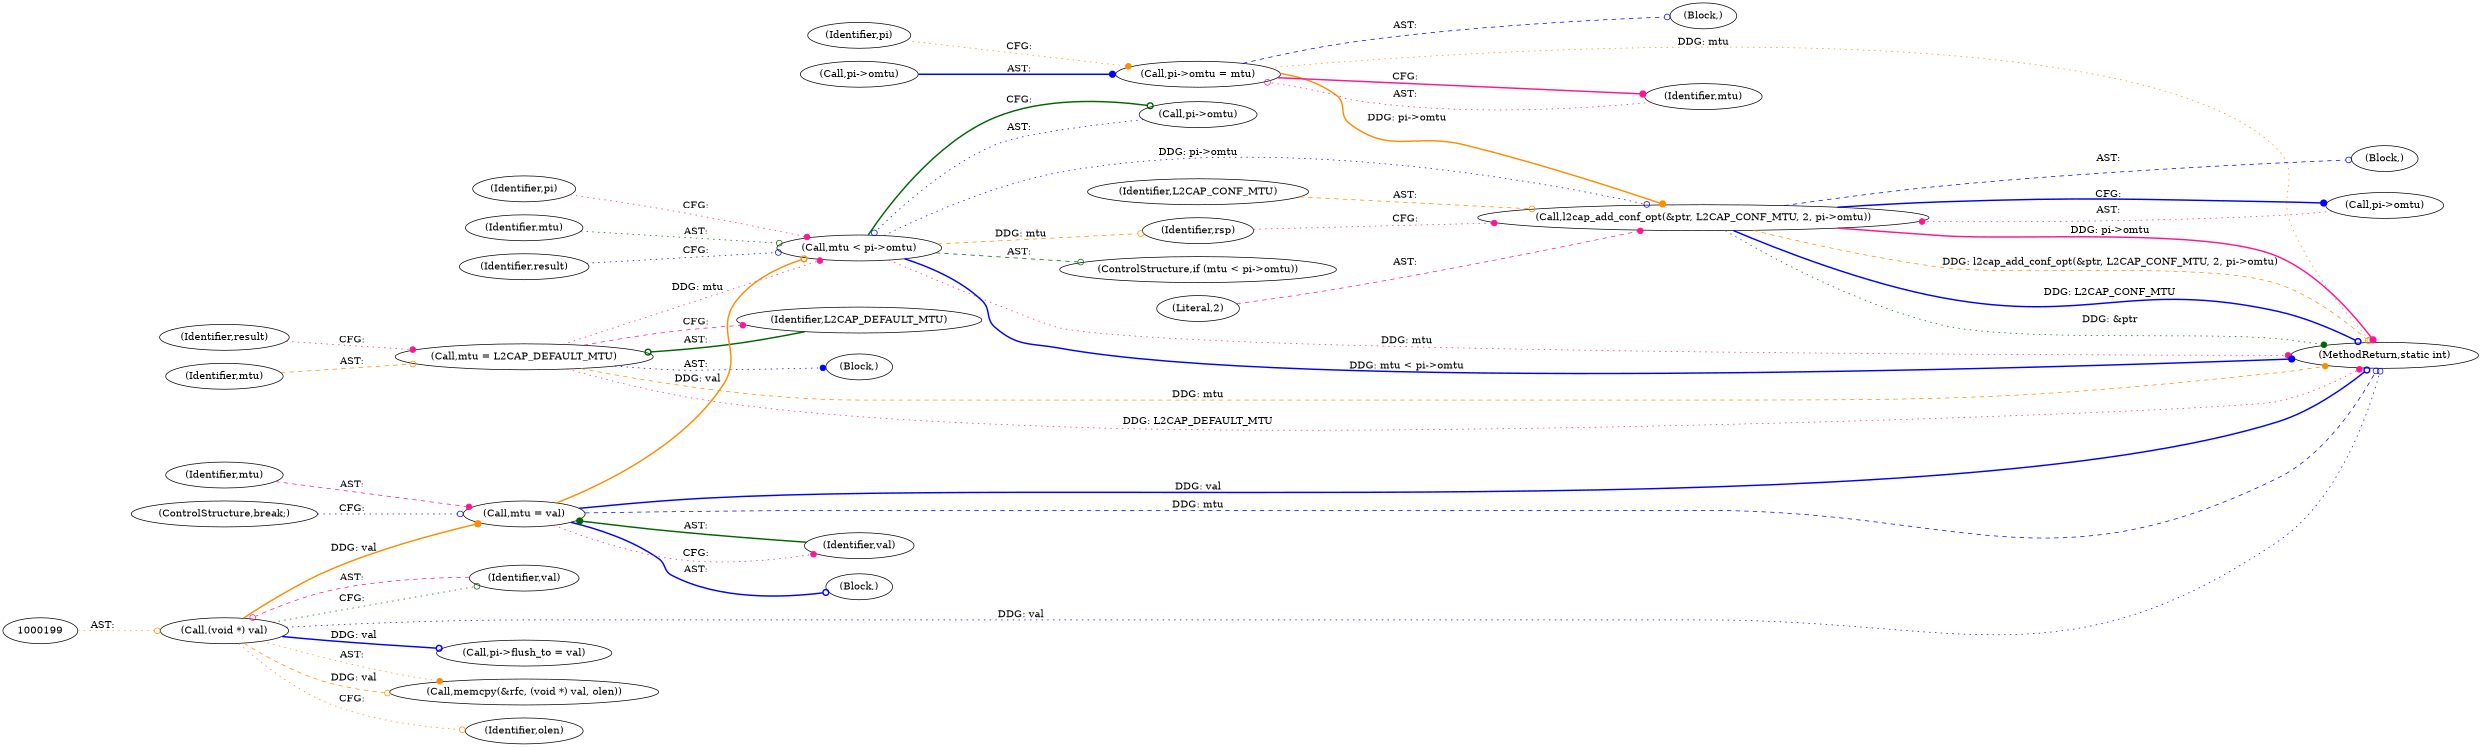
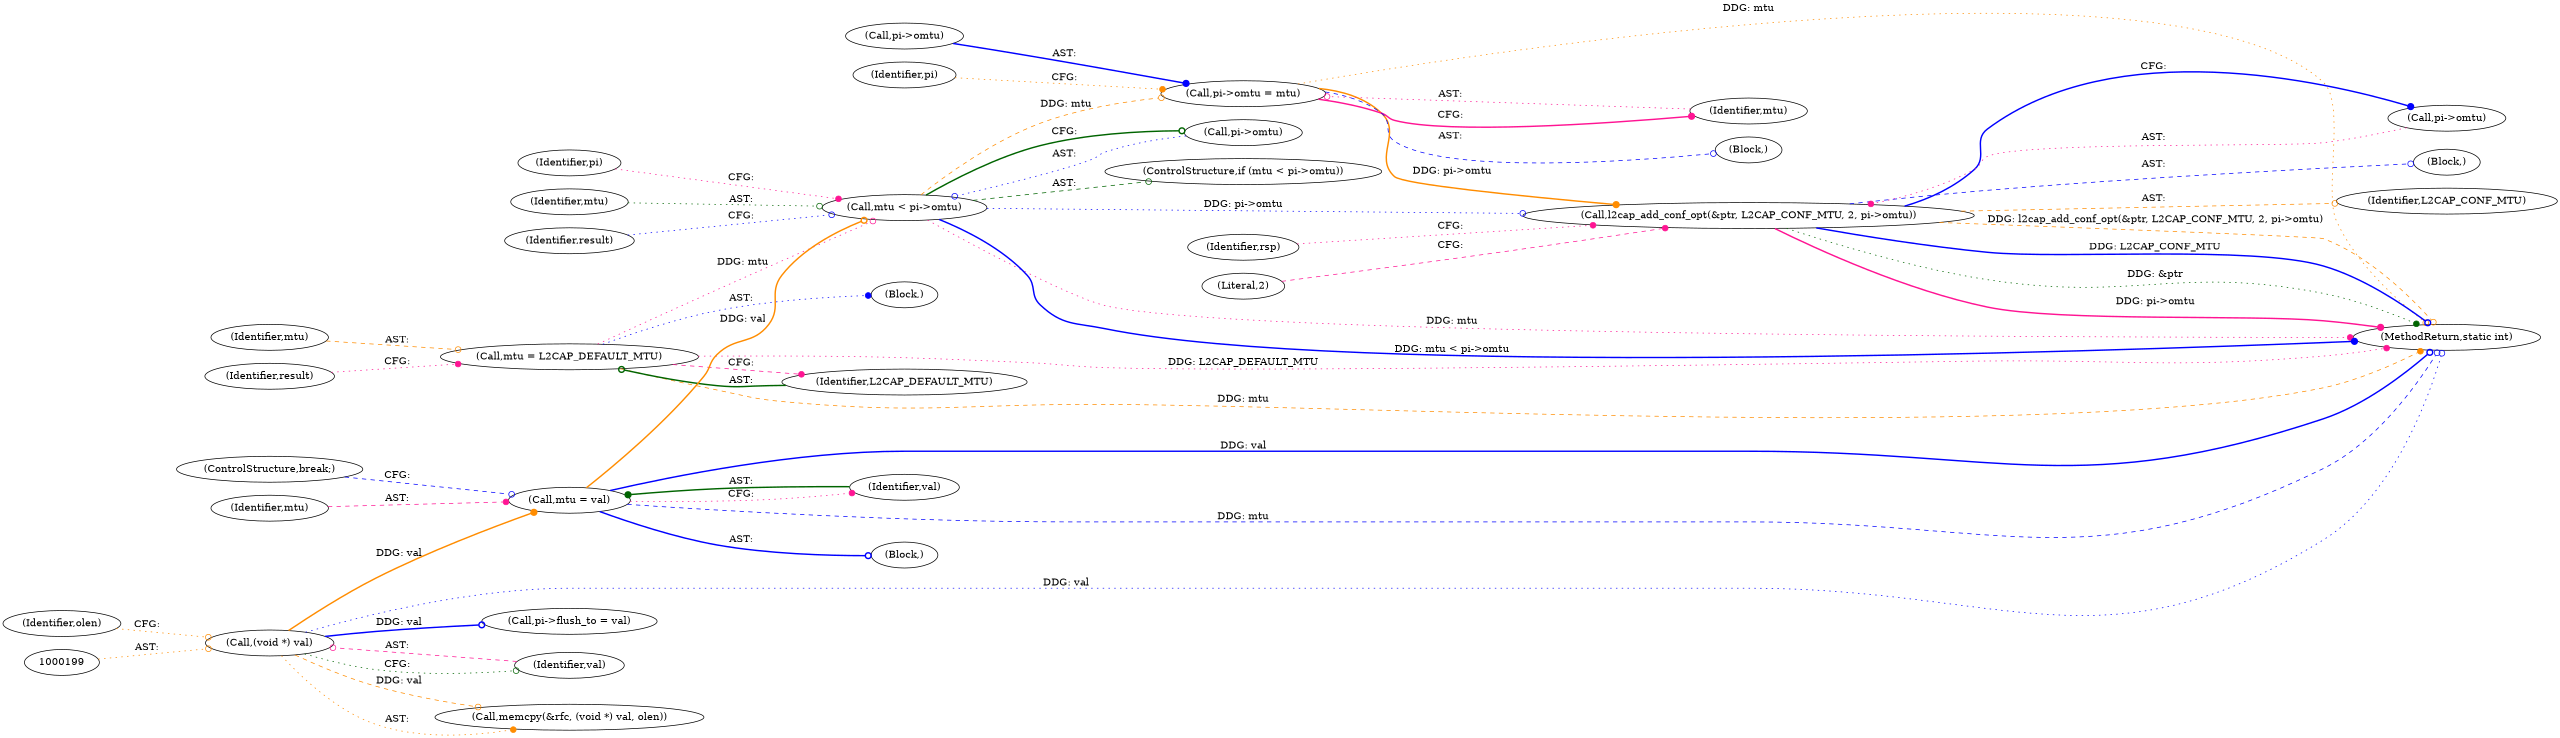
(1414, 203) -> (2146, 207)
(1038, 239) -> (1032, 127)
(1407, 262) -> (1452, 245)
(690, 303) -> (734, 282)
(387, 514) -> (427, 485)
(341, 708) -> (161, 633)
